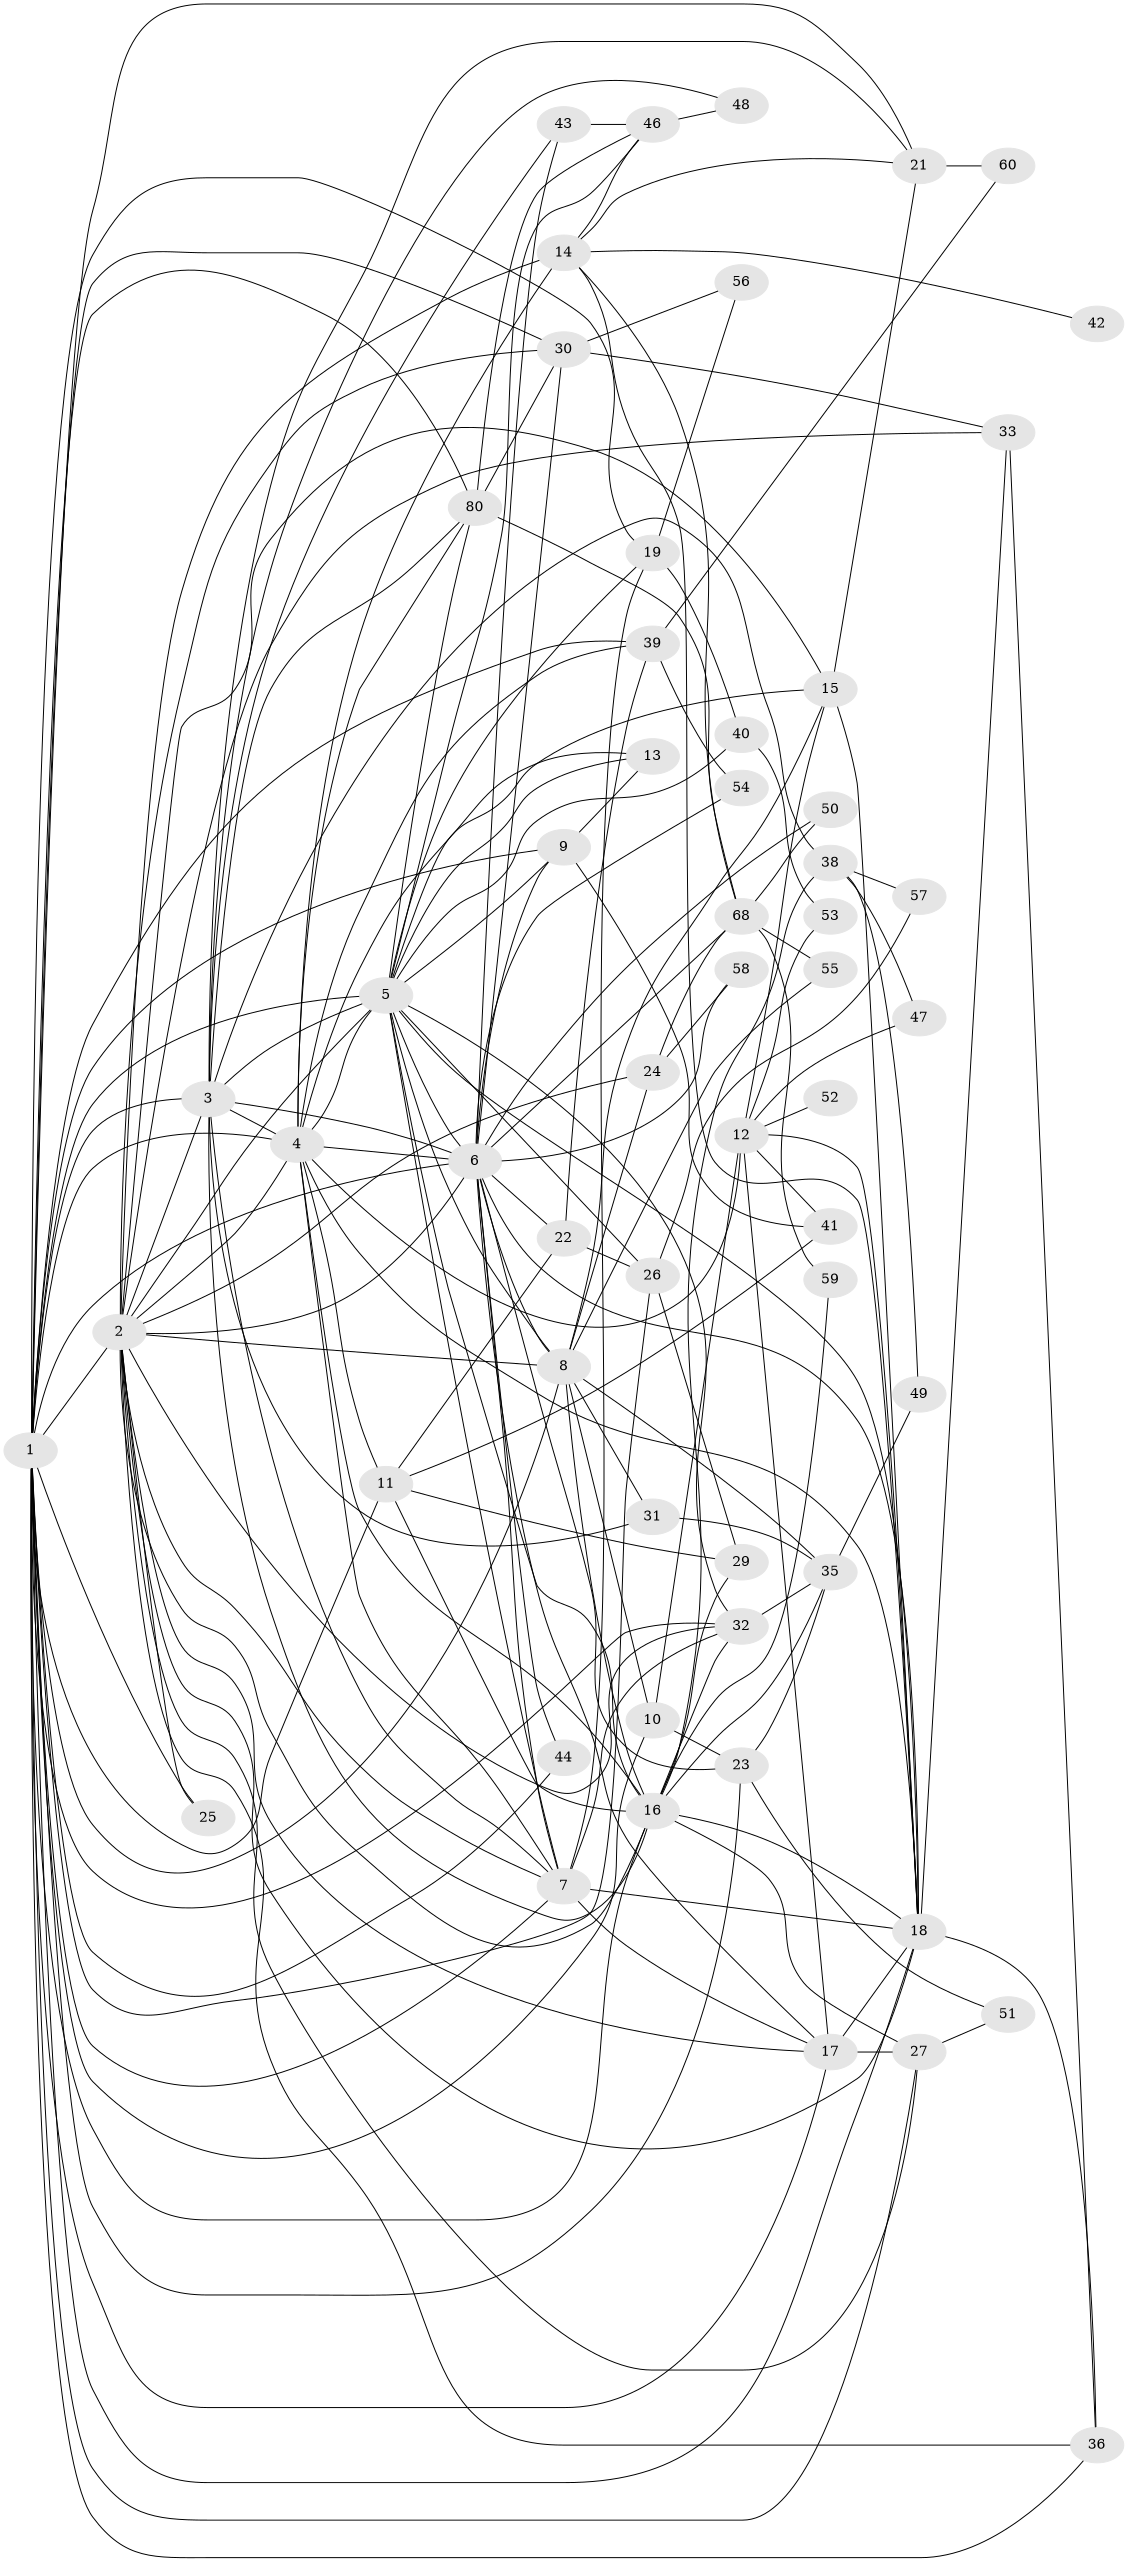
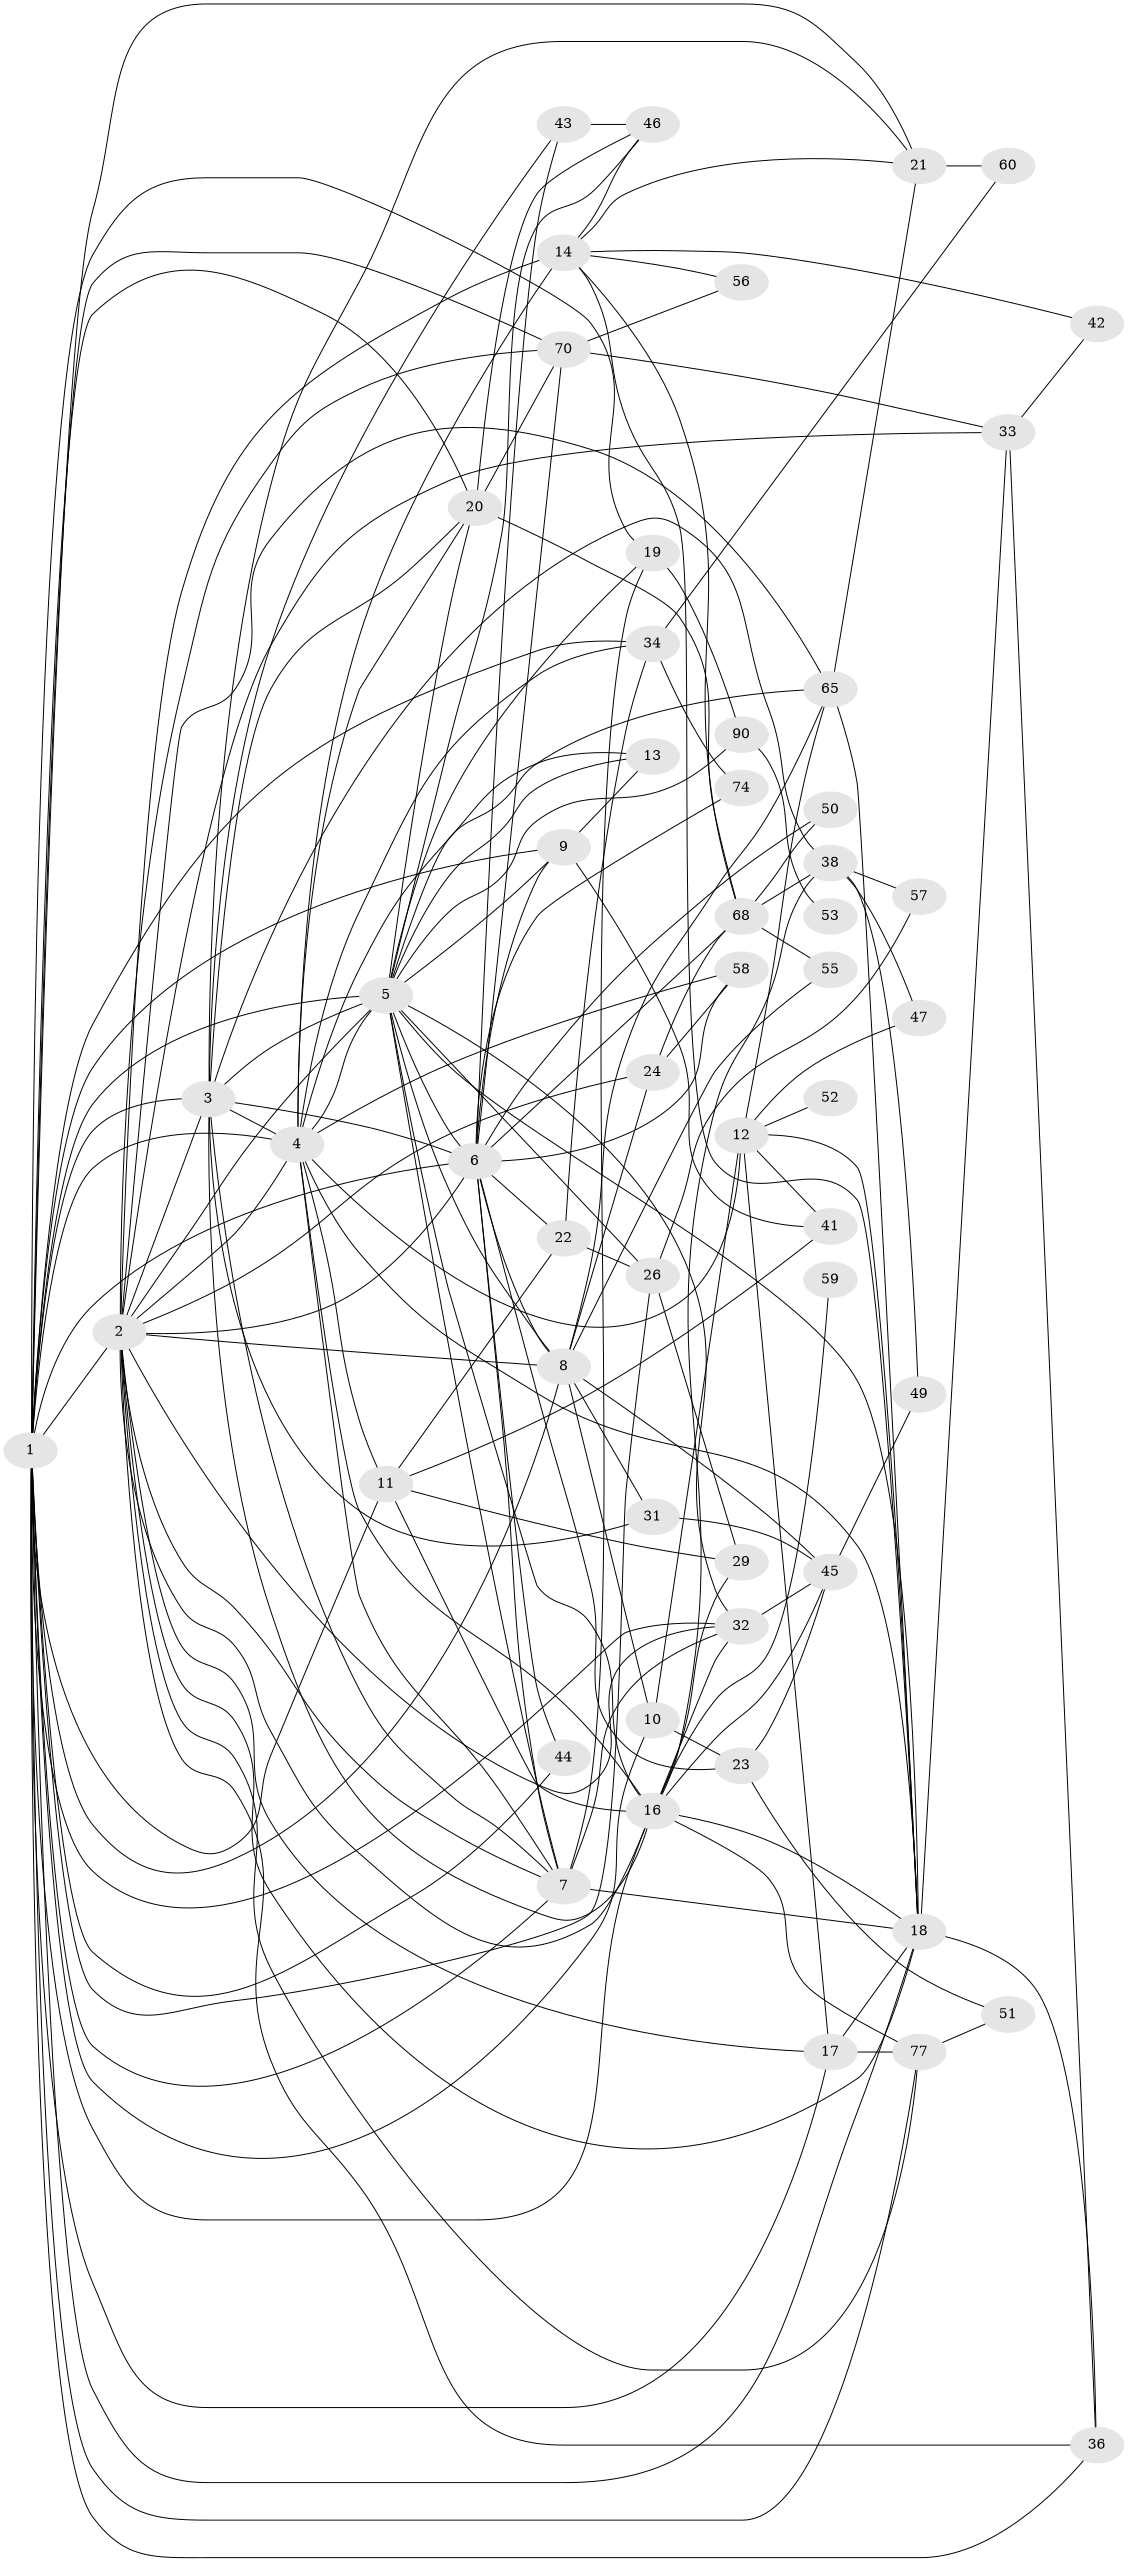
(742, 106) -> none
(564, 350) -> (564, 350)
none -> (1053, 378)
(697, 418) -> (654, 264)
(475, 508) -> (475, 508)
(653, 644) -> (653, 644)
(830, 689) -> (830, 689)
(742, 735) -> (742, 735)
(742, 788) -> (742, 788)
(779, 1023) -> none
(786, 1098) -> (792, 886)
(386, 1153) -> (511, 1040)
(864, 1435) -> none
(582, 1520) -> none
(830, 1572) -> (830, 1572)
(556, 1649) -> none
(208, 1818) -> none
(686, 1983) -> none
(919, 2052) -> (919, 2052)
(194, 2294) -> none
